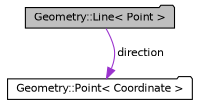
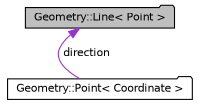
(114, 48) -> (59, 59)
